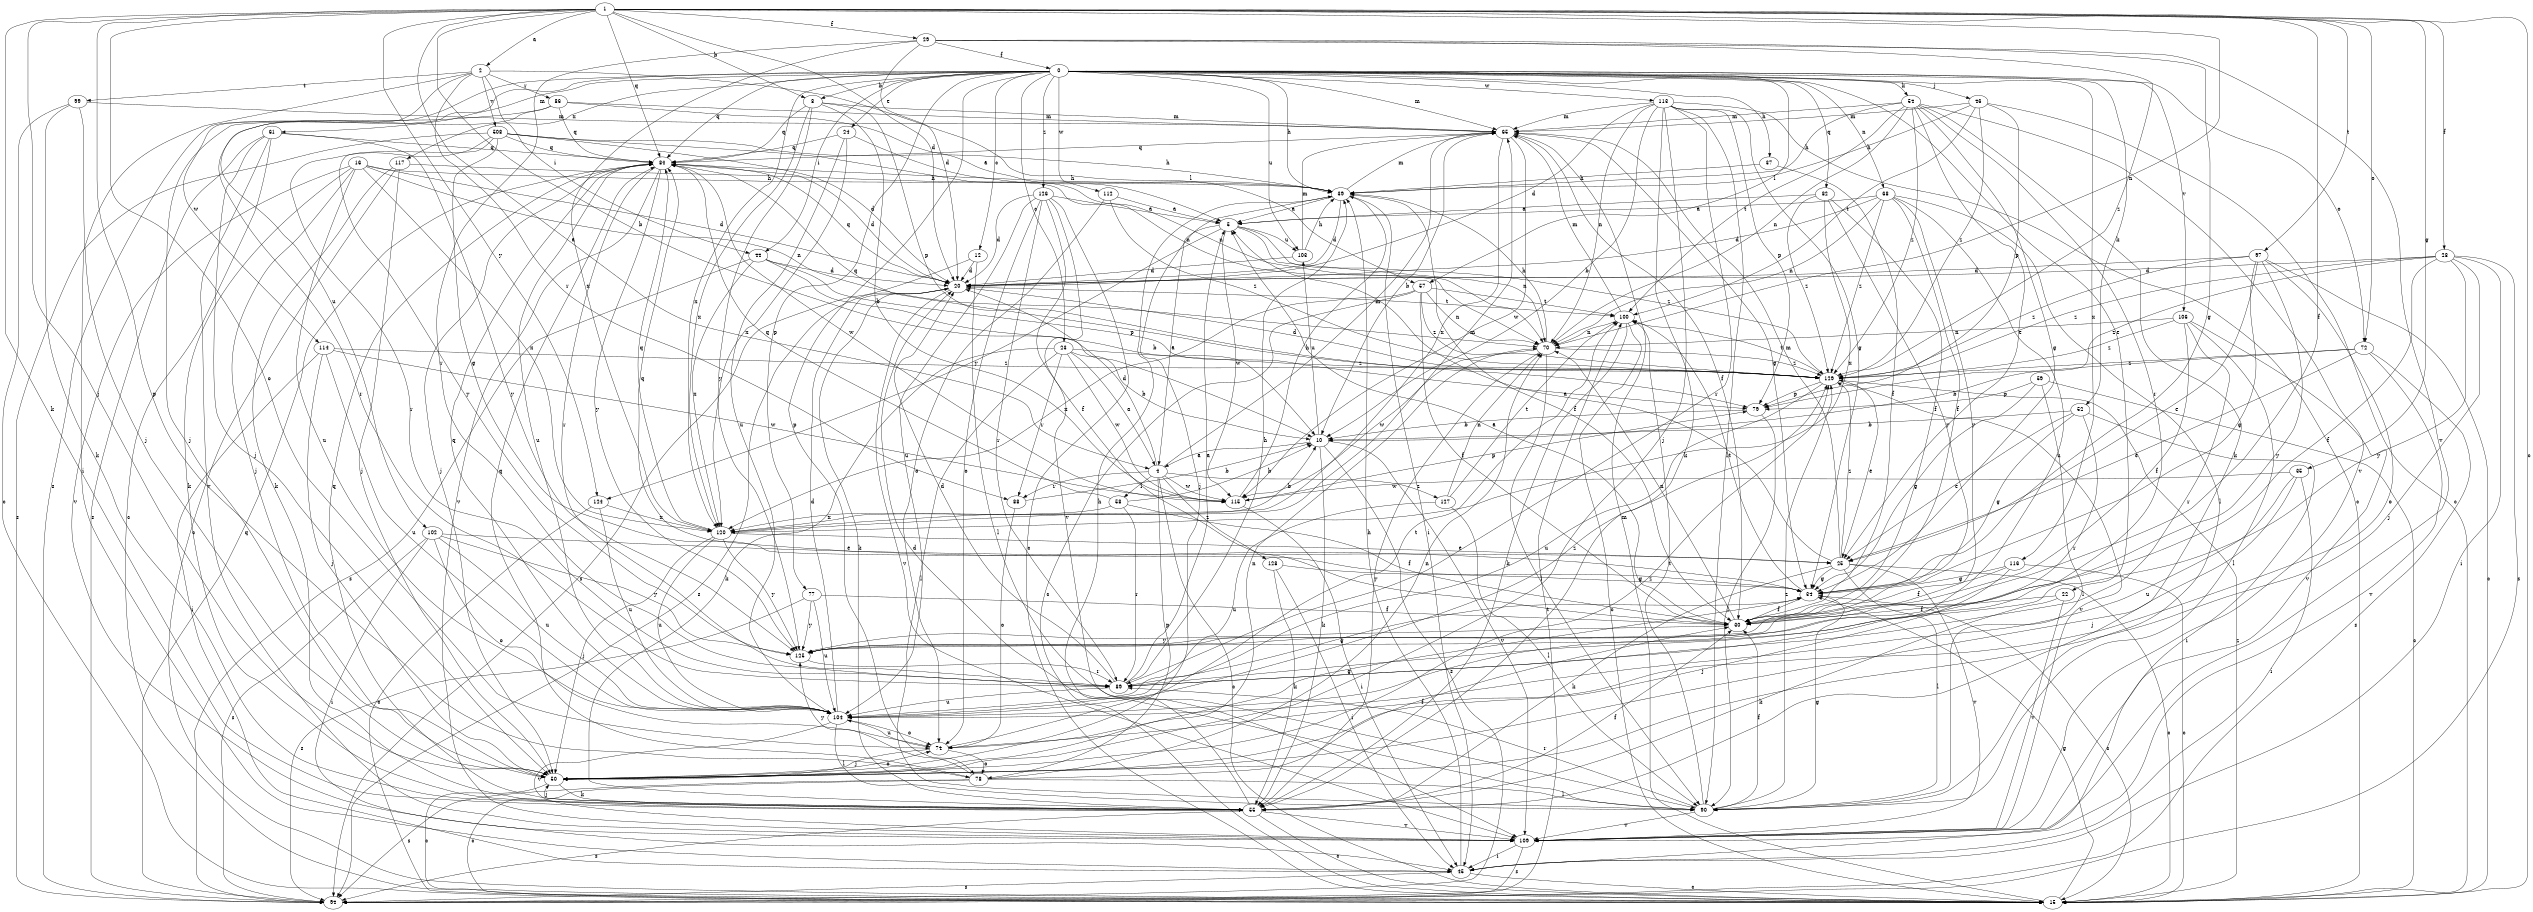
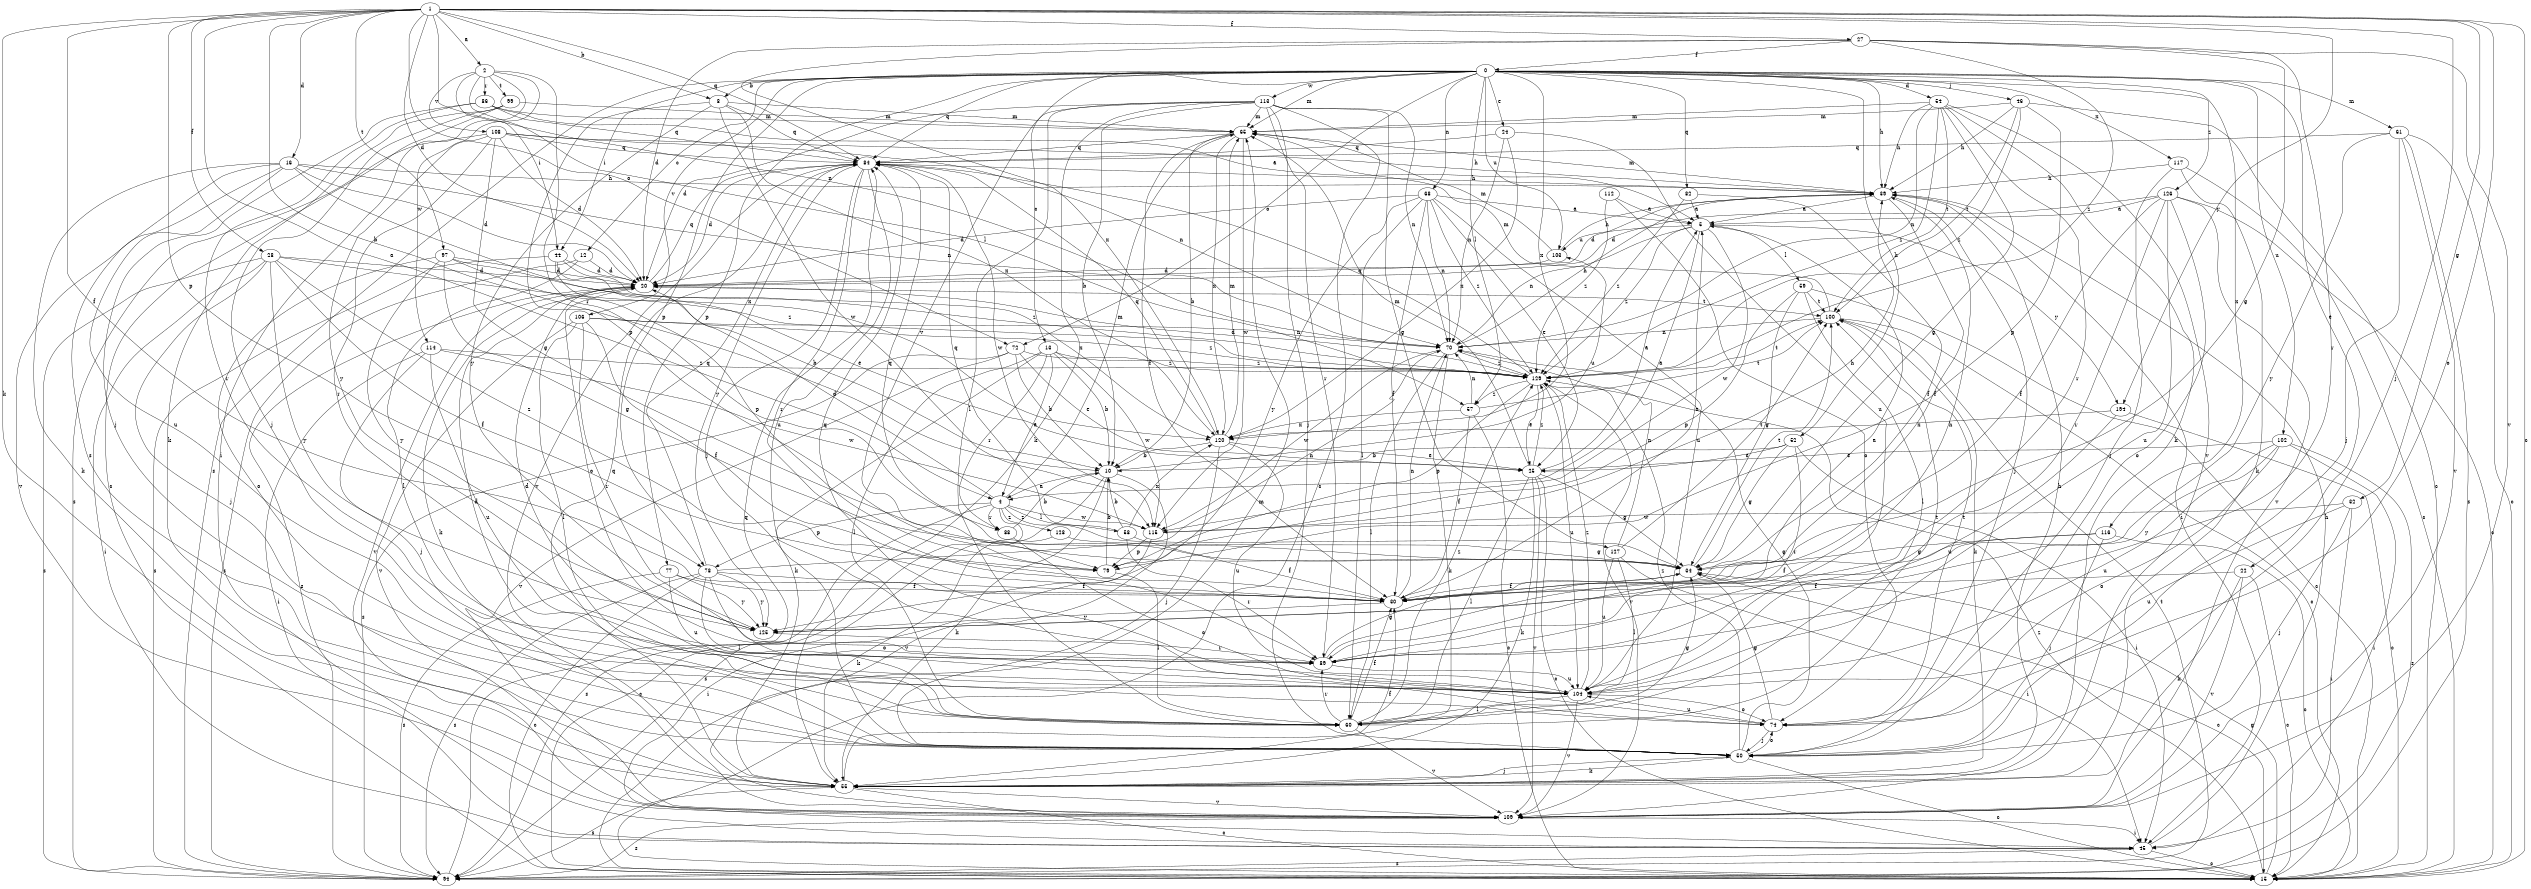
none -> (304, 34)
(926, 40) -> (1860, 40)
(1903, 86) -> (1908, 86)
(498, 132) -> (496, 132)
(1059, 143) -> none
(1769, 163) -> none
none -> (1760, 240)
(1780, 256) -> (922, 333)
(1732, 290) -> none
none -> (1815, 301)
(878, 302) -> (853, 317)
(2018, 344) -> (1536, 325)
(1064, 348) -> (1048, 348)
(1599, 361) -> (1501, 388)
(256, 471) -> (90, 456)
(2299, 471) -> (2352, 502)
(942, 487) -> (592, 471)
(598, 502) -> (2121, 410)
(1400, 517) -> none
(1254, 564) -> (1784, 552)
(1376, 579) -> (1450, 571)
(765, 589) -> none
(1588, 637) -> none
none -> (659, 653)
(1349, 717) -> (1911, 662)
(2487, 725) -> (2285, 726)
(974, 756) -> (1190, 671)
(1704, 810) -> (1349, 725)
